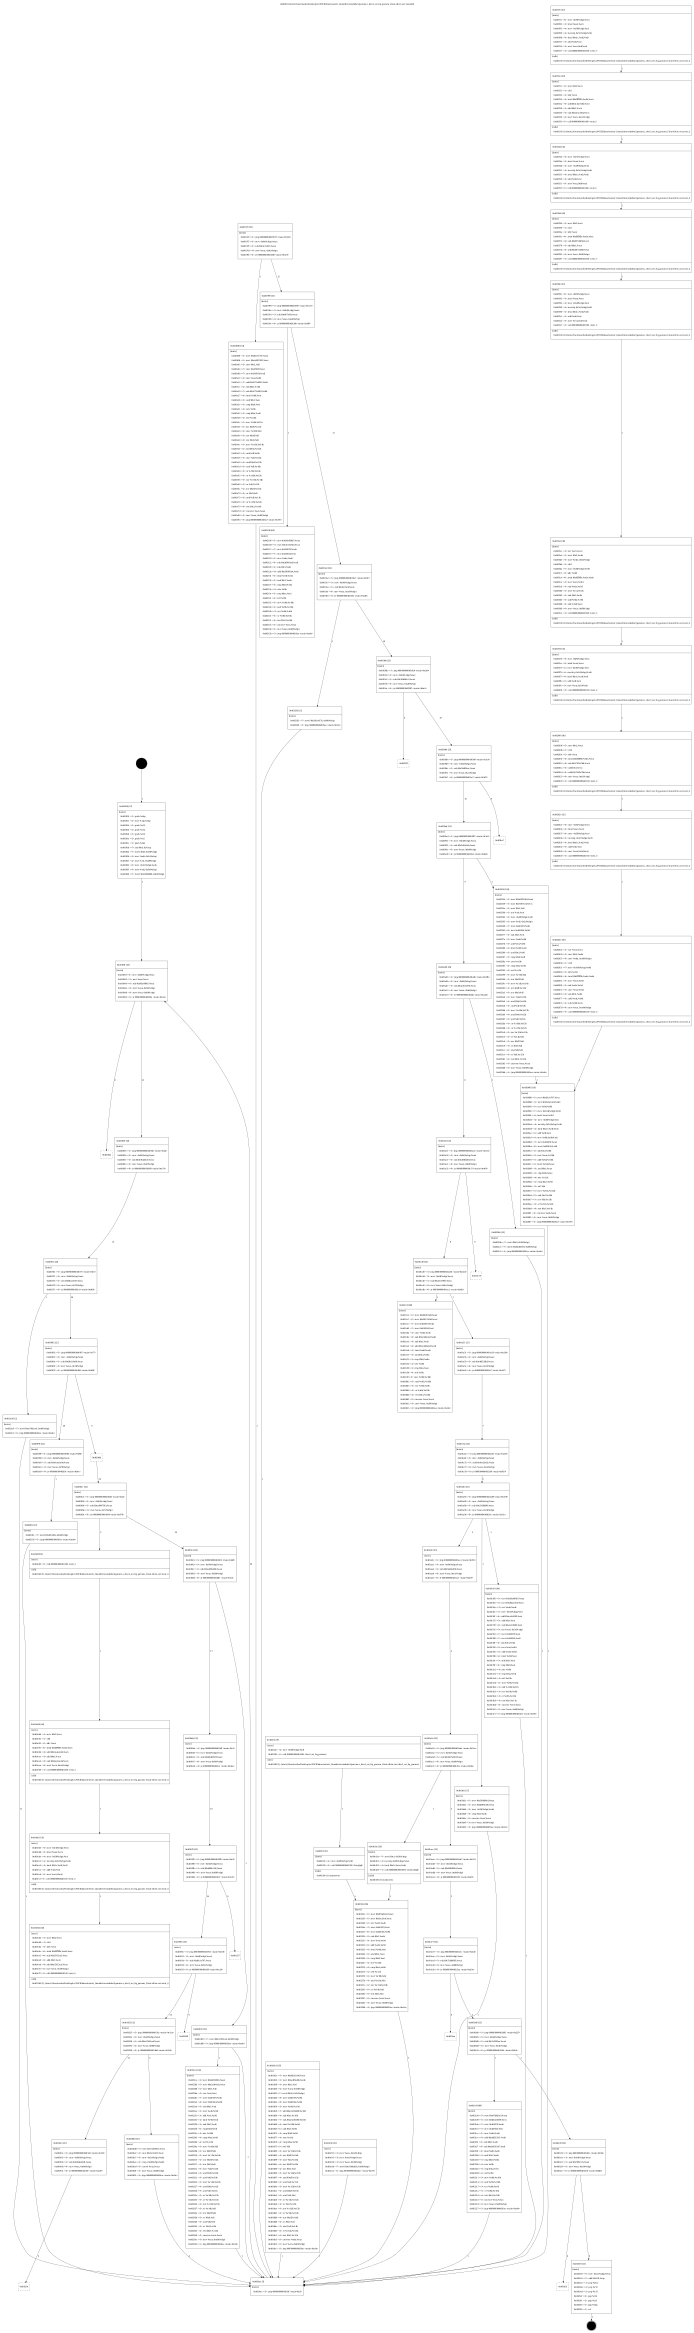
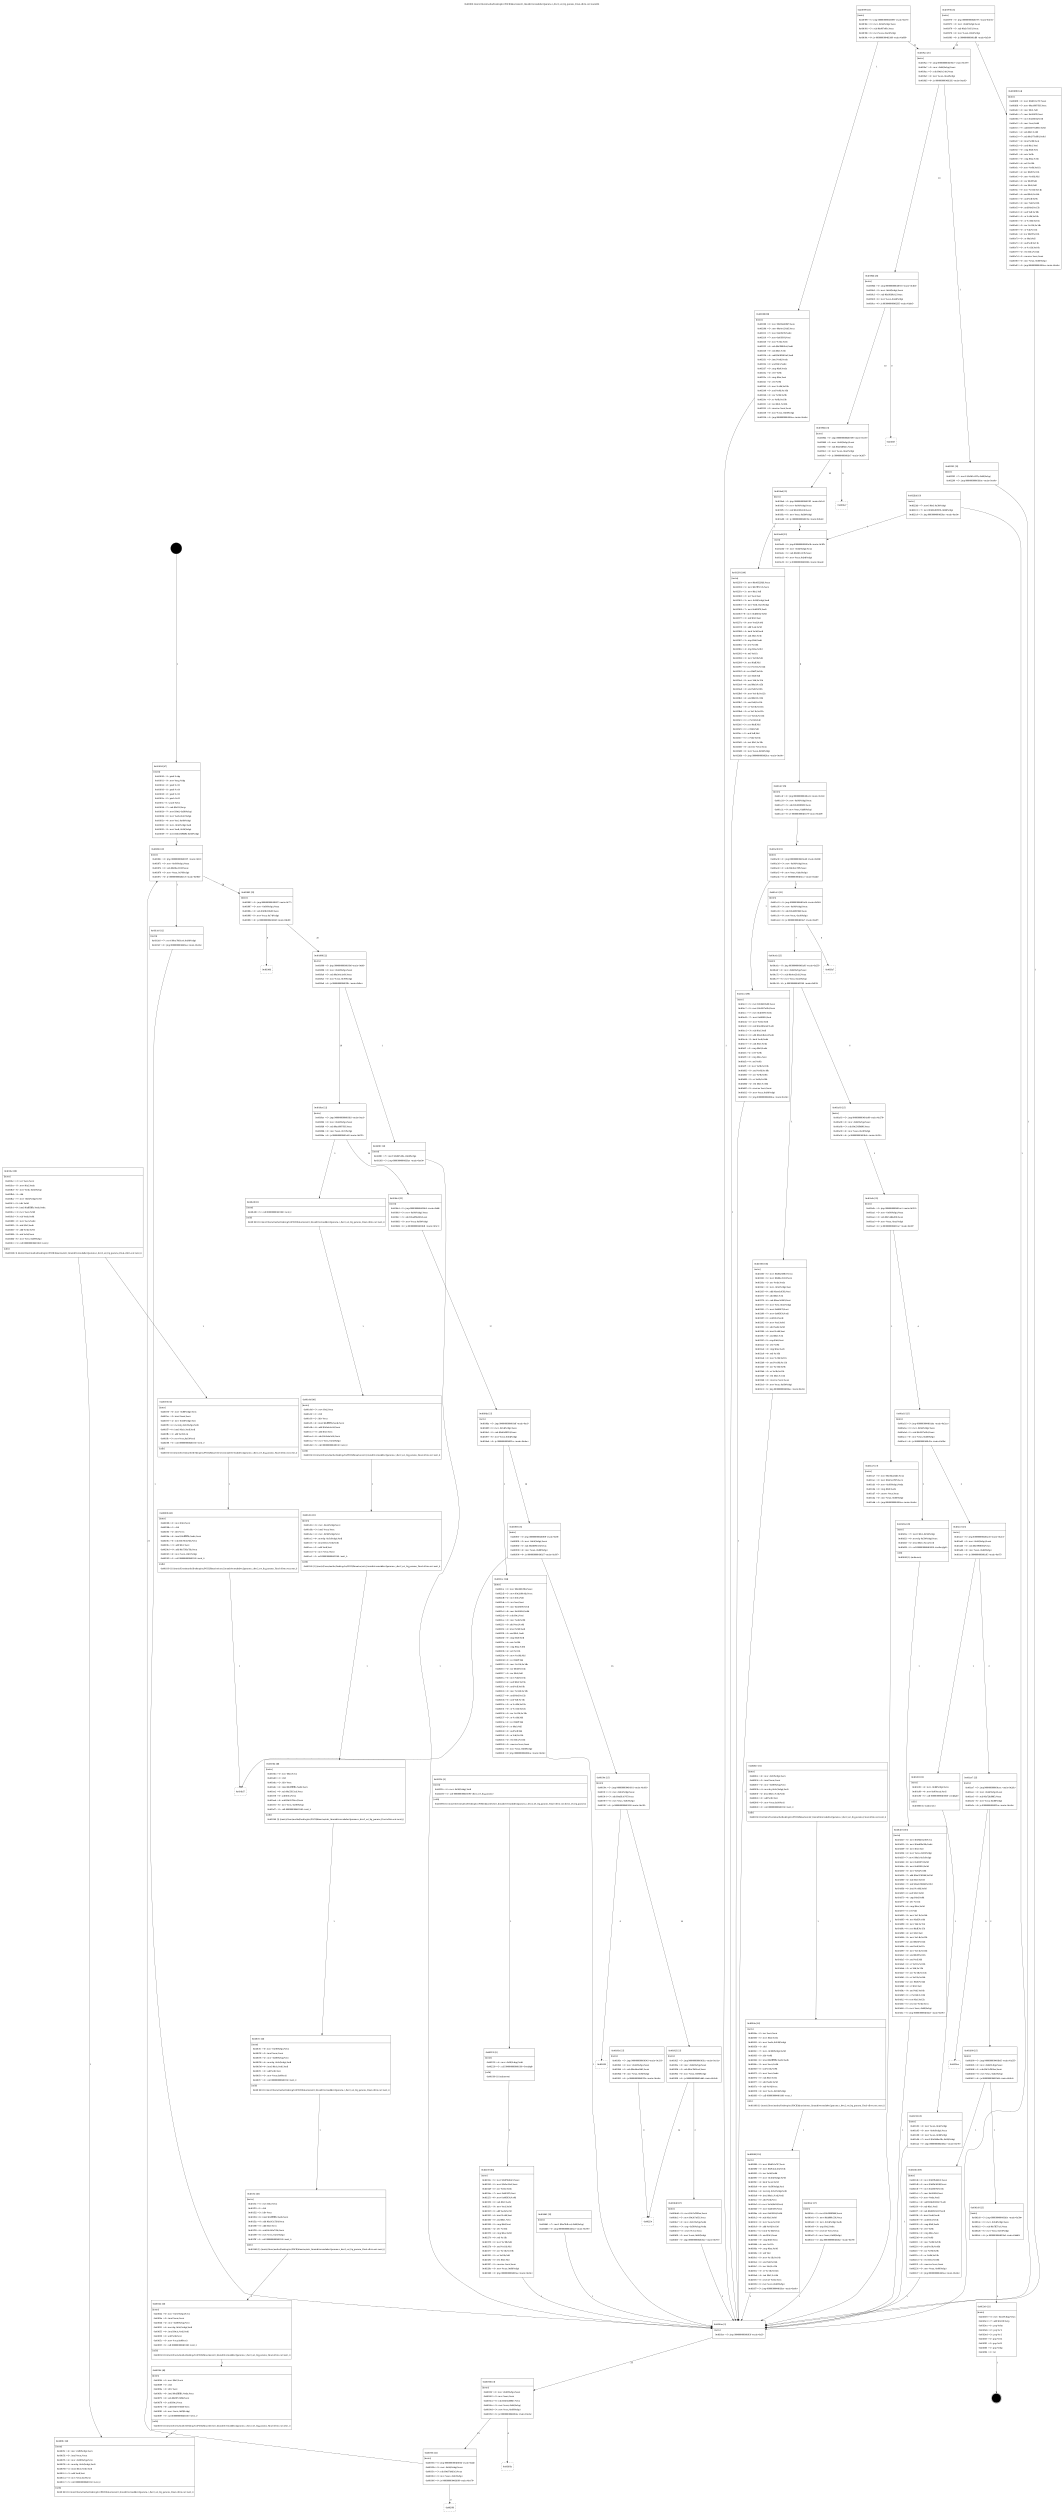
(276, 275) -> (956, 45)
(621, 437) -> (89, 1848)
(621, 802) -> (235, 1679)
(142, 919) -> (176, 841)
none -> (830, 970)
(536, 1079) -> (731, 1539)
(498, 1112) -> (867, 527)
(476, 1276) -> none
none -> (725, 1355)
(97, 1472) -> (339, 1045)
none -> (891, 1484)
(492, 1551) -> (790, 1123)
(482, 1652) -> none
none -> (737, 1710)
none -> (935, 1792)
(245, 1803) -> none
(21, 1809) -> (155, 1484)
(390, 1891) -> (909, 1693)
none -> (328, 1928)
(218, 2056) -> (504, 1510)
(104, 2095) -> (666, 2149)
(563, 2287) -> none
none -> (450, 2508)
